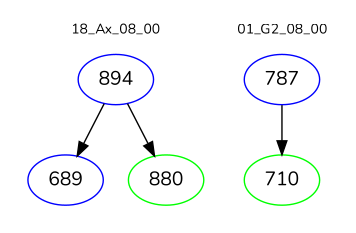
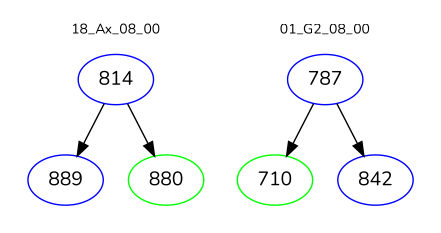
(116, 80) -> (116, 80)
(66, 180) -> (66, 180)
none -> (375, 180)
